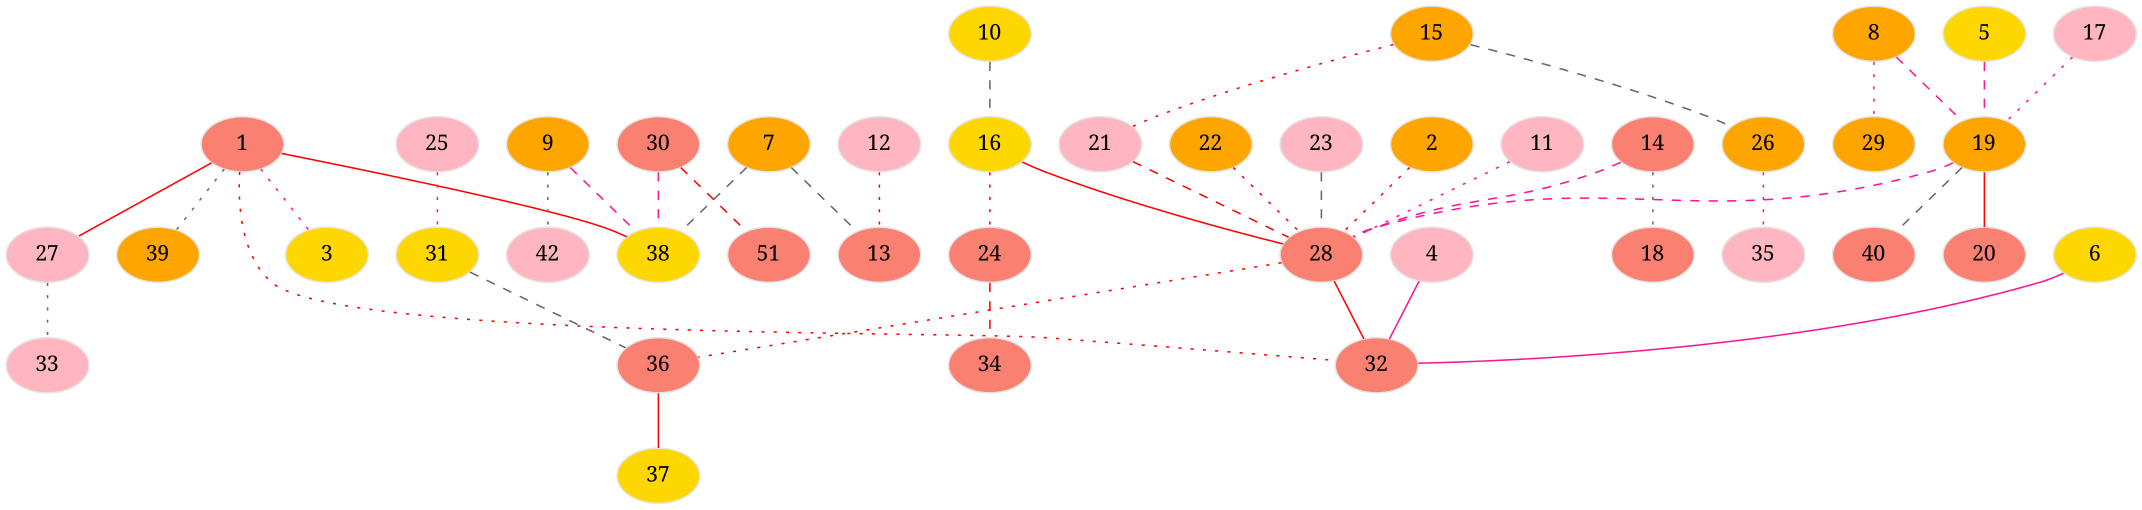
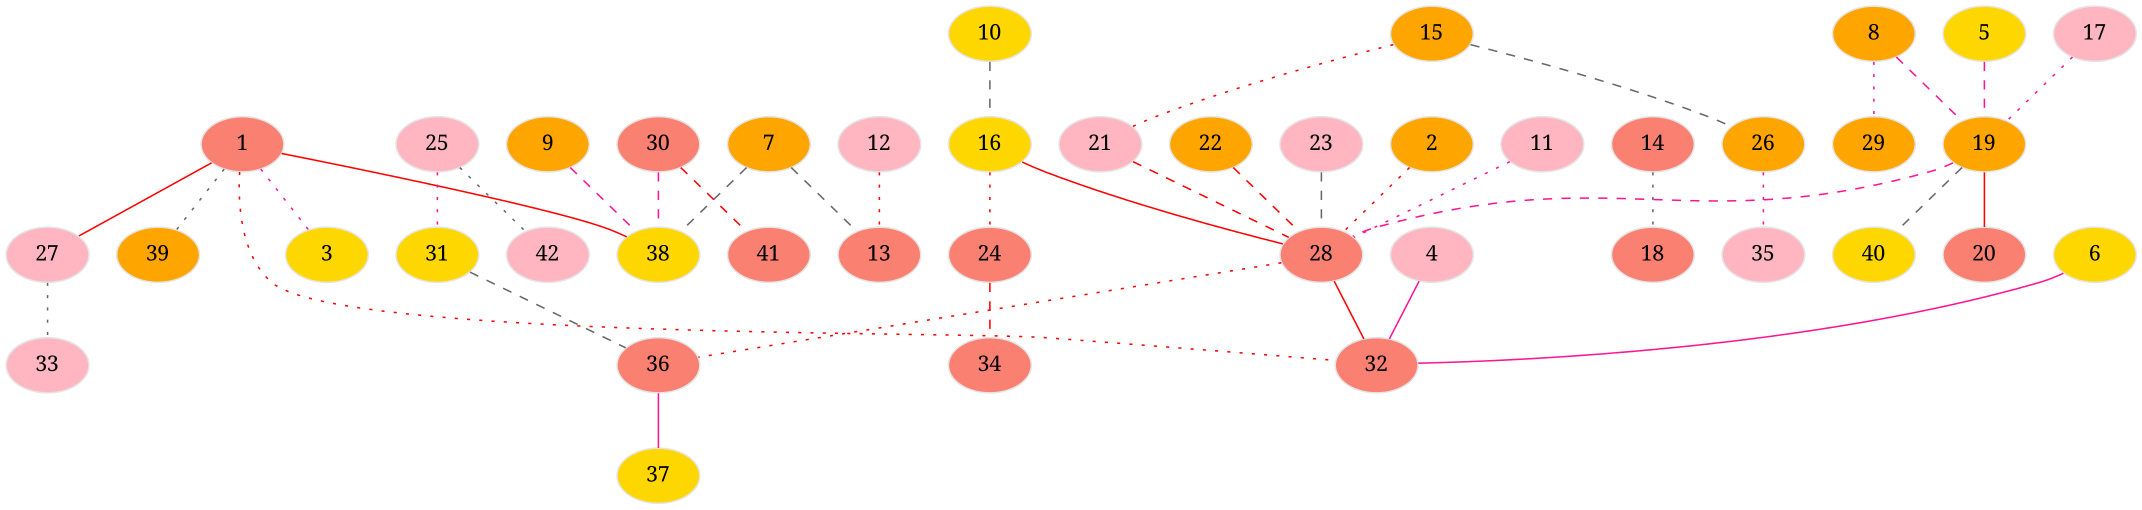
(1535, 190) -> none
(1266, 199) -> (1266, 199)
(548, 200) -> (504, 210)
(769, 255) -> (769, 255)
(1874, 255) -> (1874, 255)
(658, 421) -> (658, 421)
